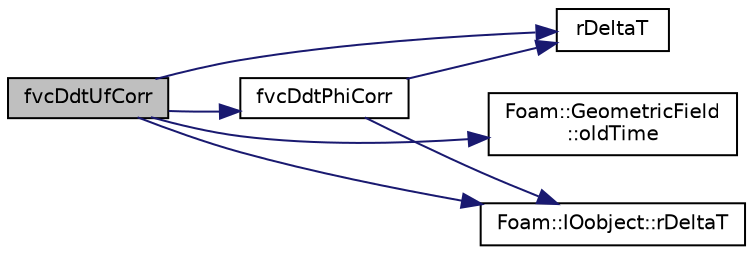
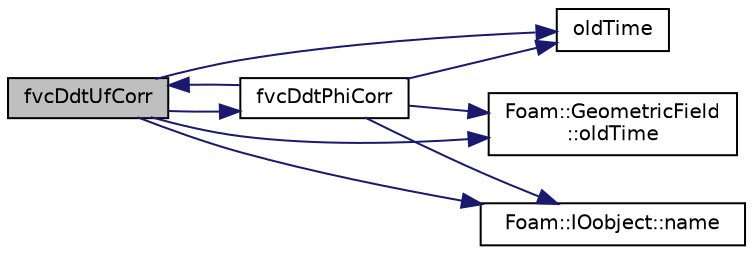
(613, 30) -> (613, 30)
none -> (215, 85)
none -> (438, 108)
(613, 224) -> (613, 224)
